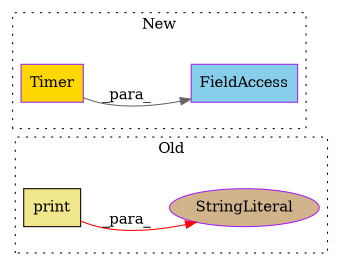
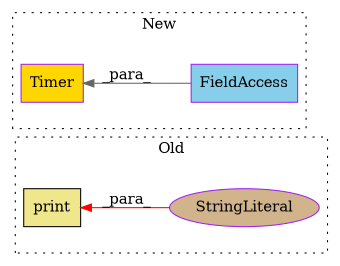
(132, 106) -> (143, 83)
(133, 230) -> (131, 208)
